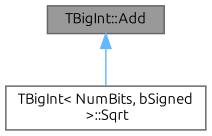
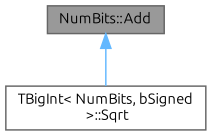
(106, 20) -> (106, 20)
